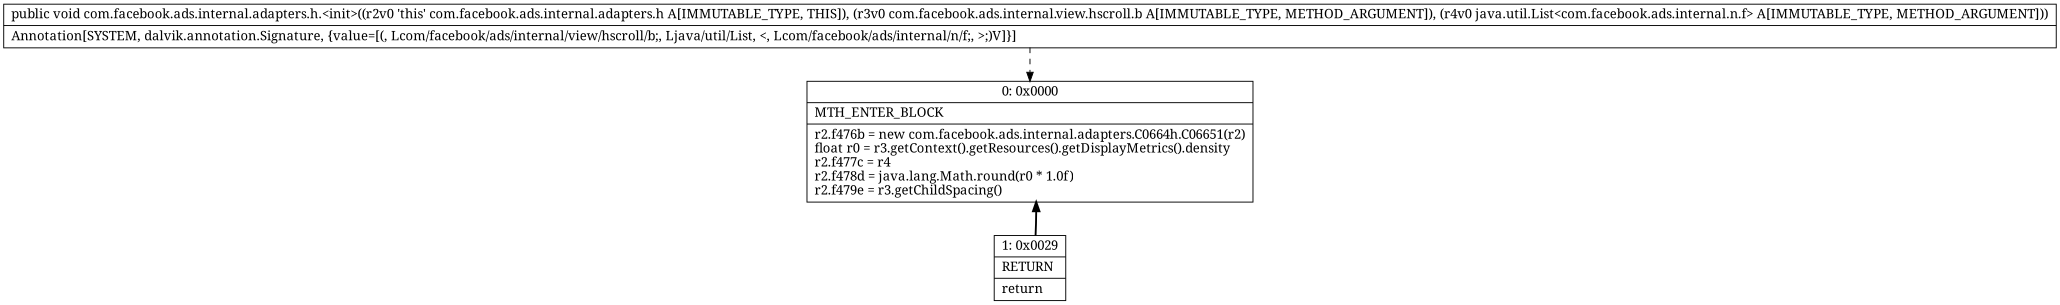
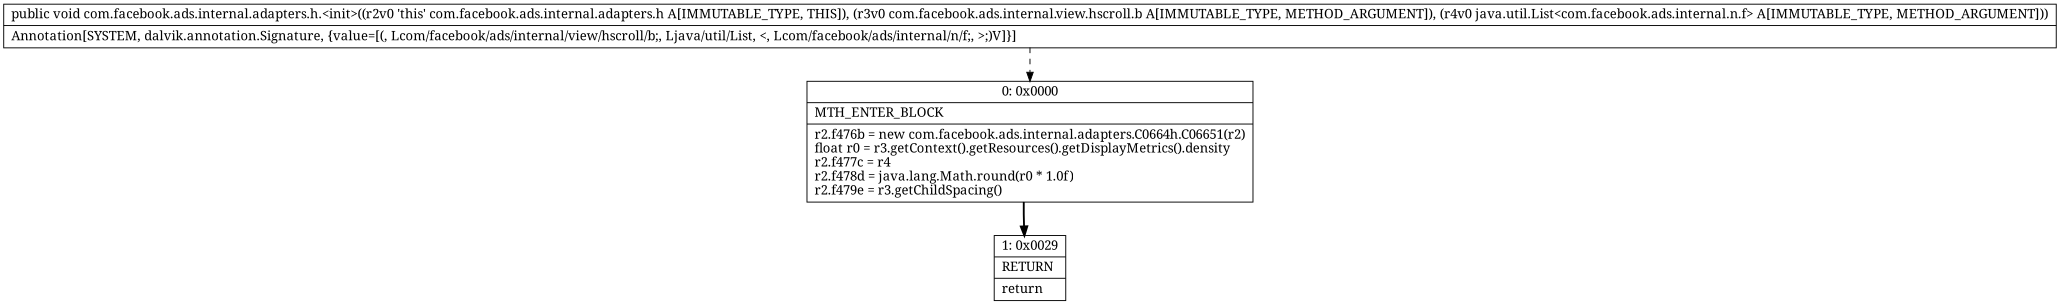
(1036, 224) -> (1024, 214)
